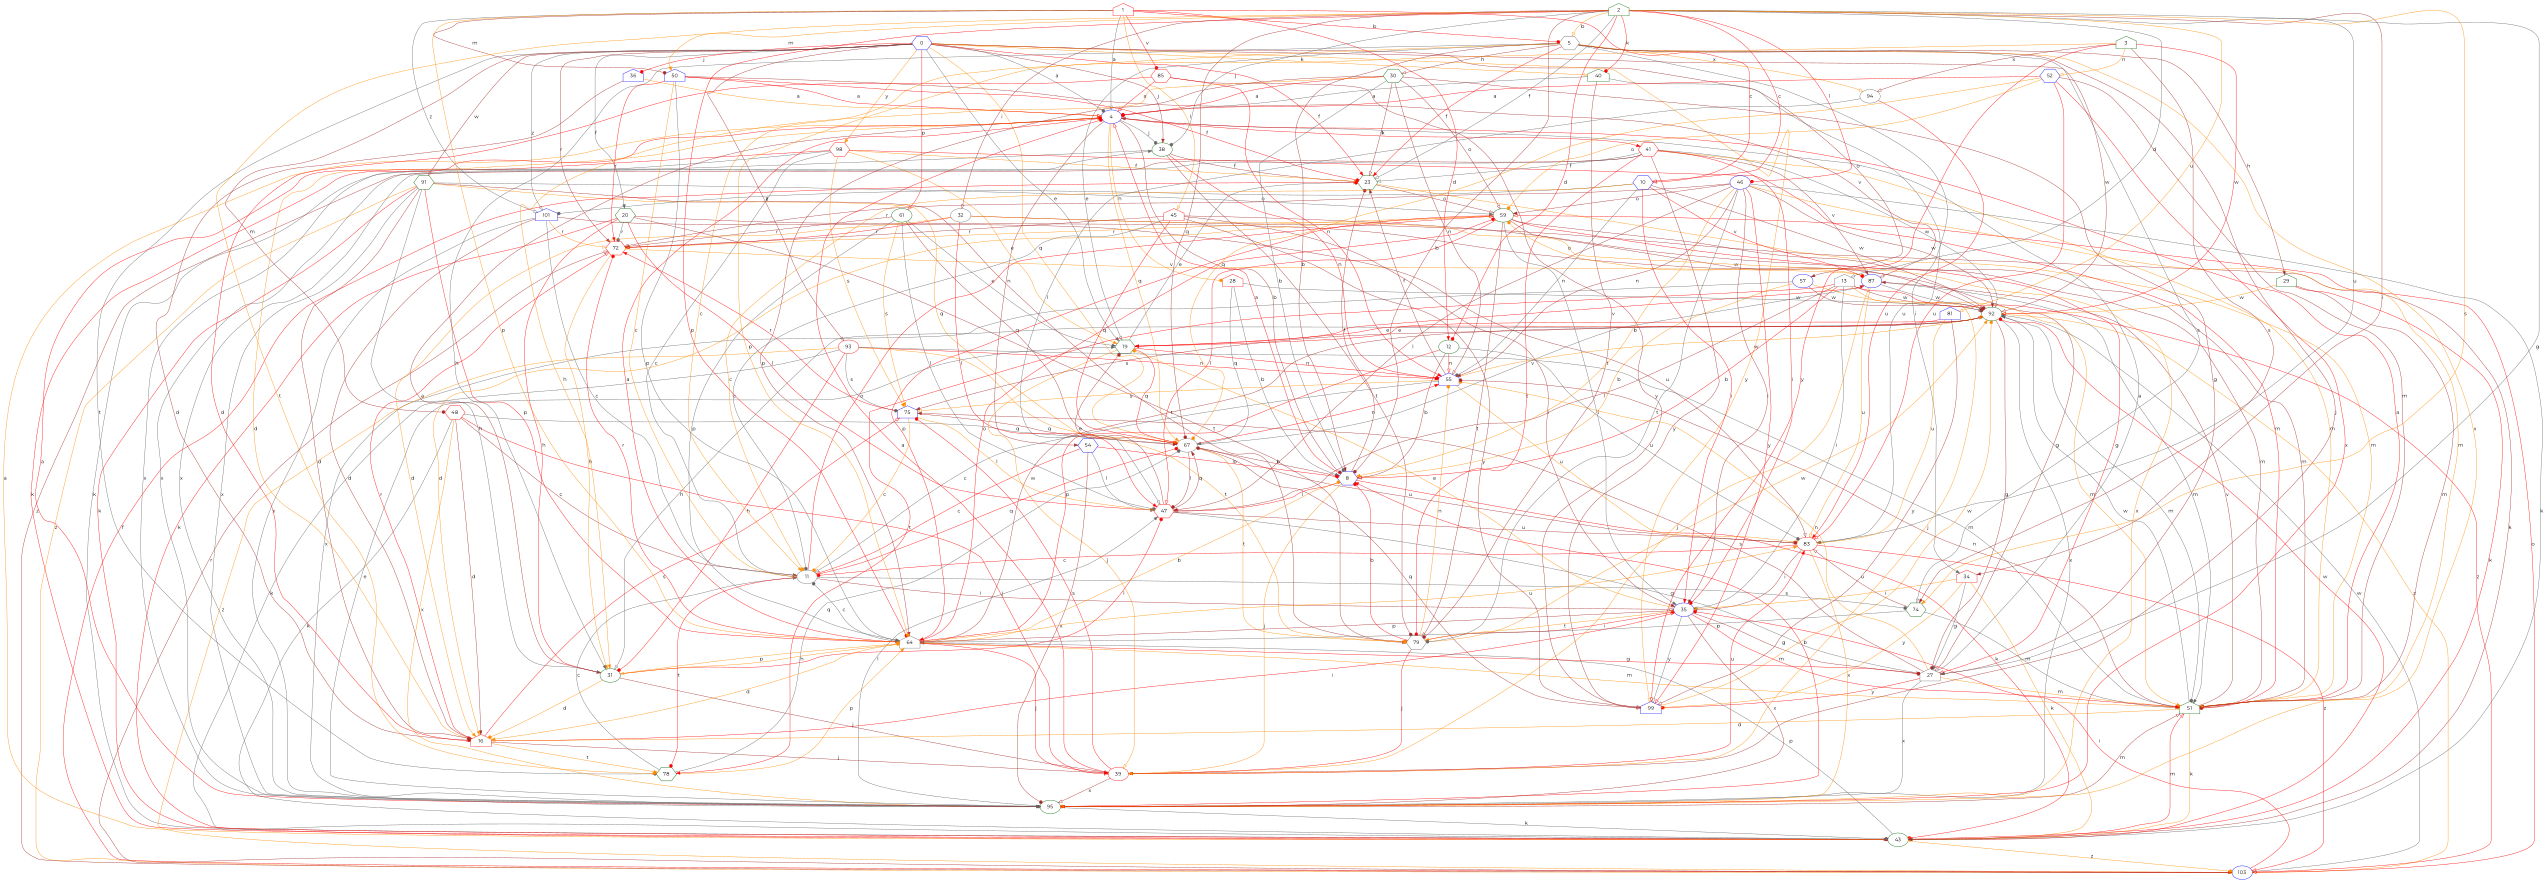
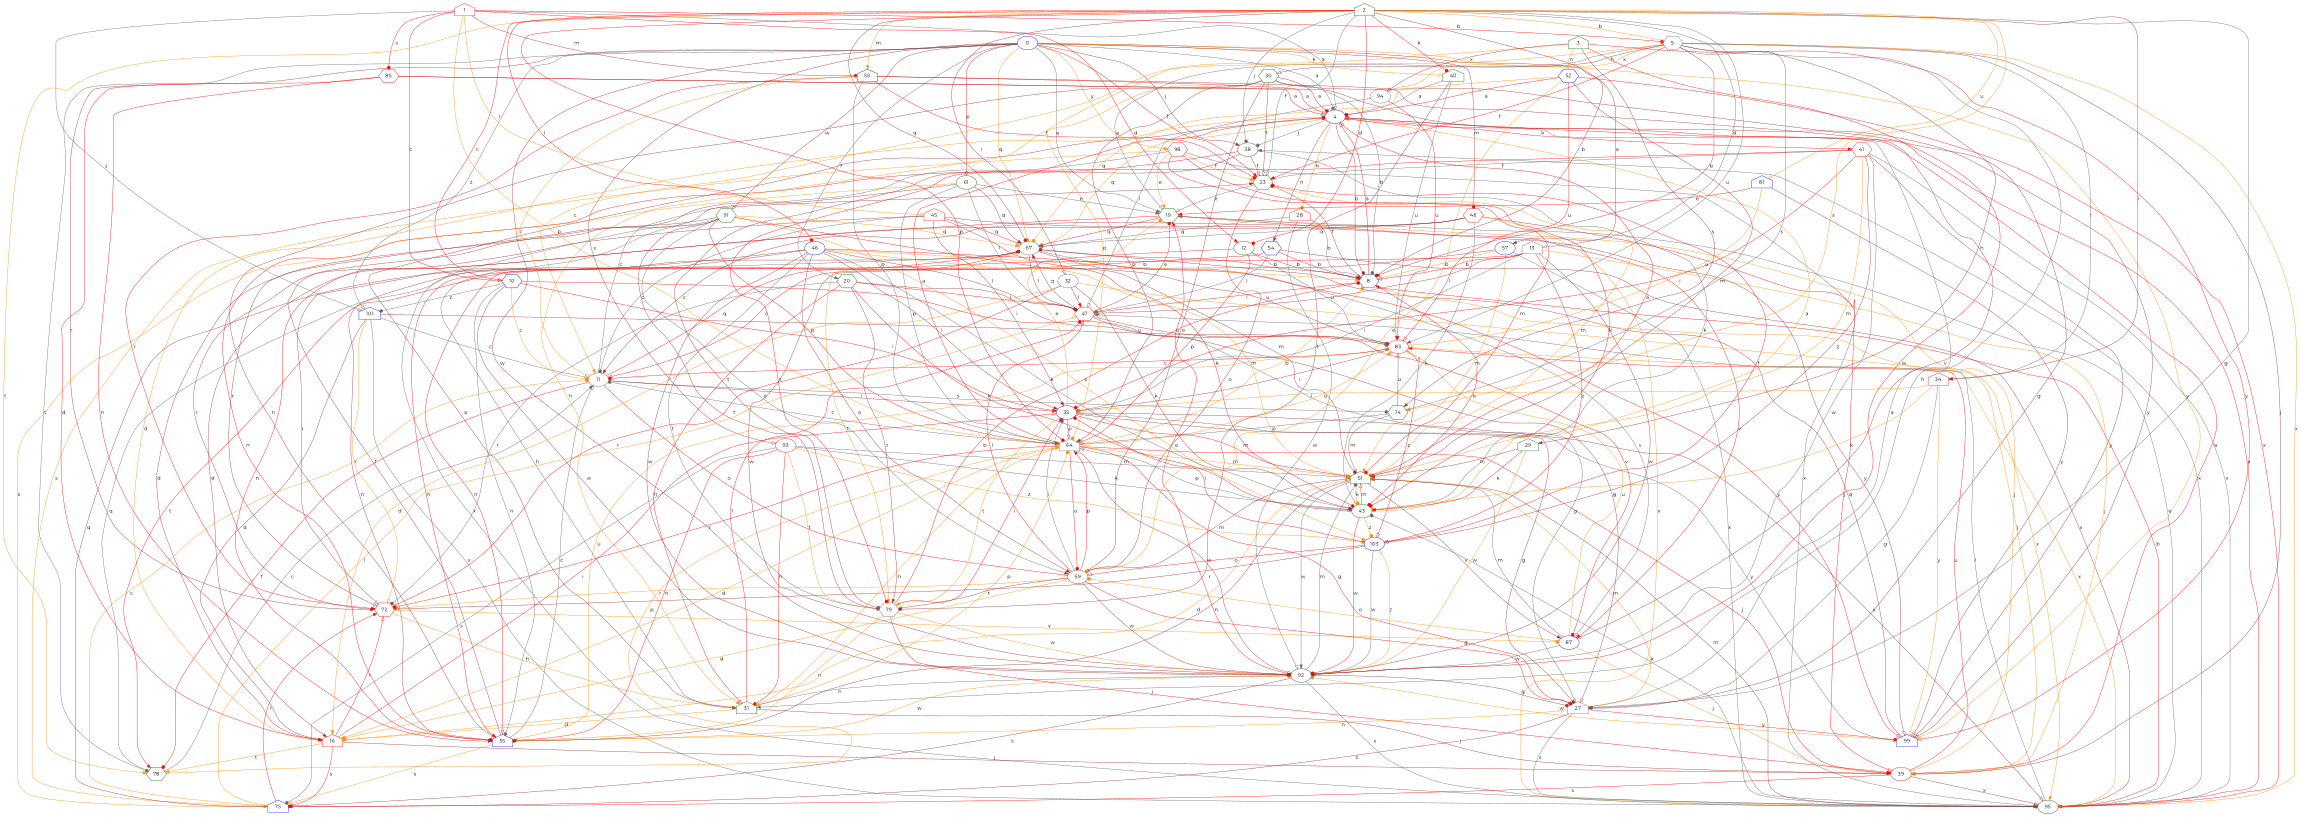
(922, 43) -> (1028, 43)
(633, 76) -> none
(1777, 173) -> none
(1212, 214) -> (1220, 194)
(610, 675) -> (746, 708)
